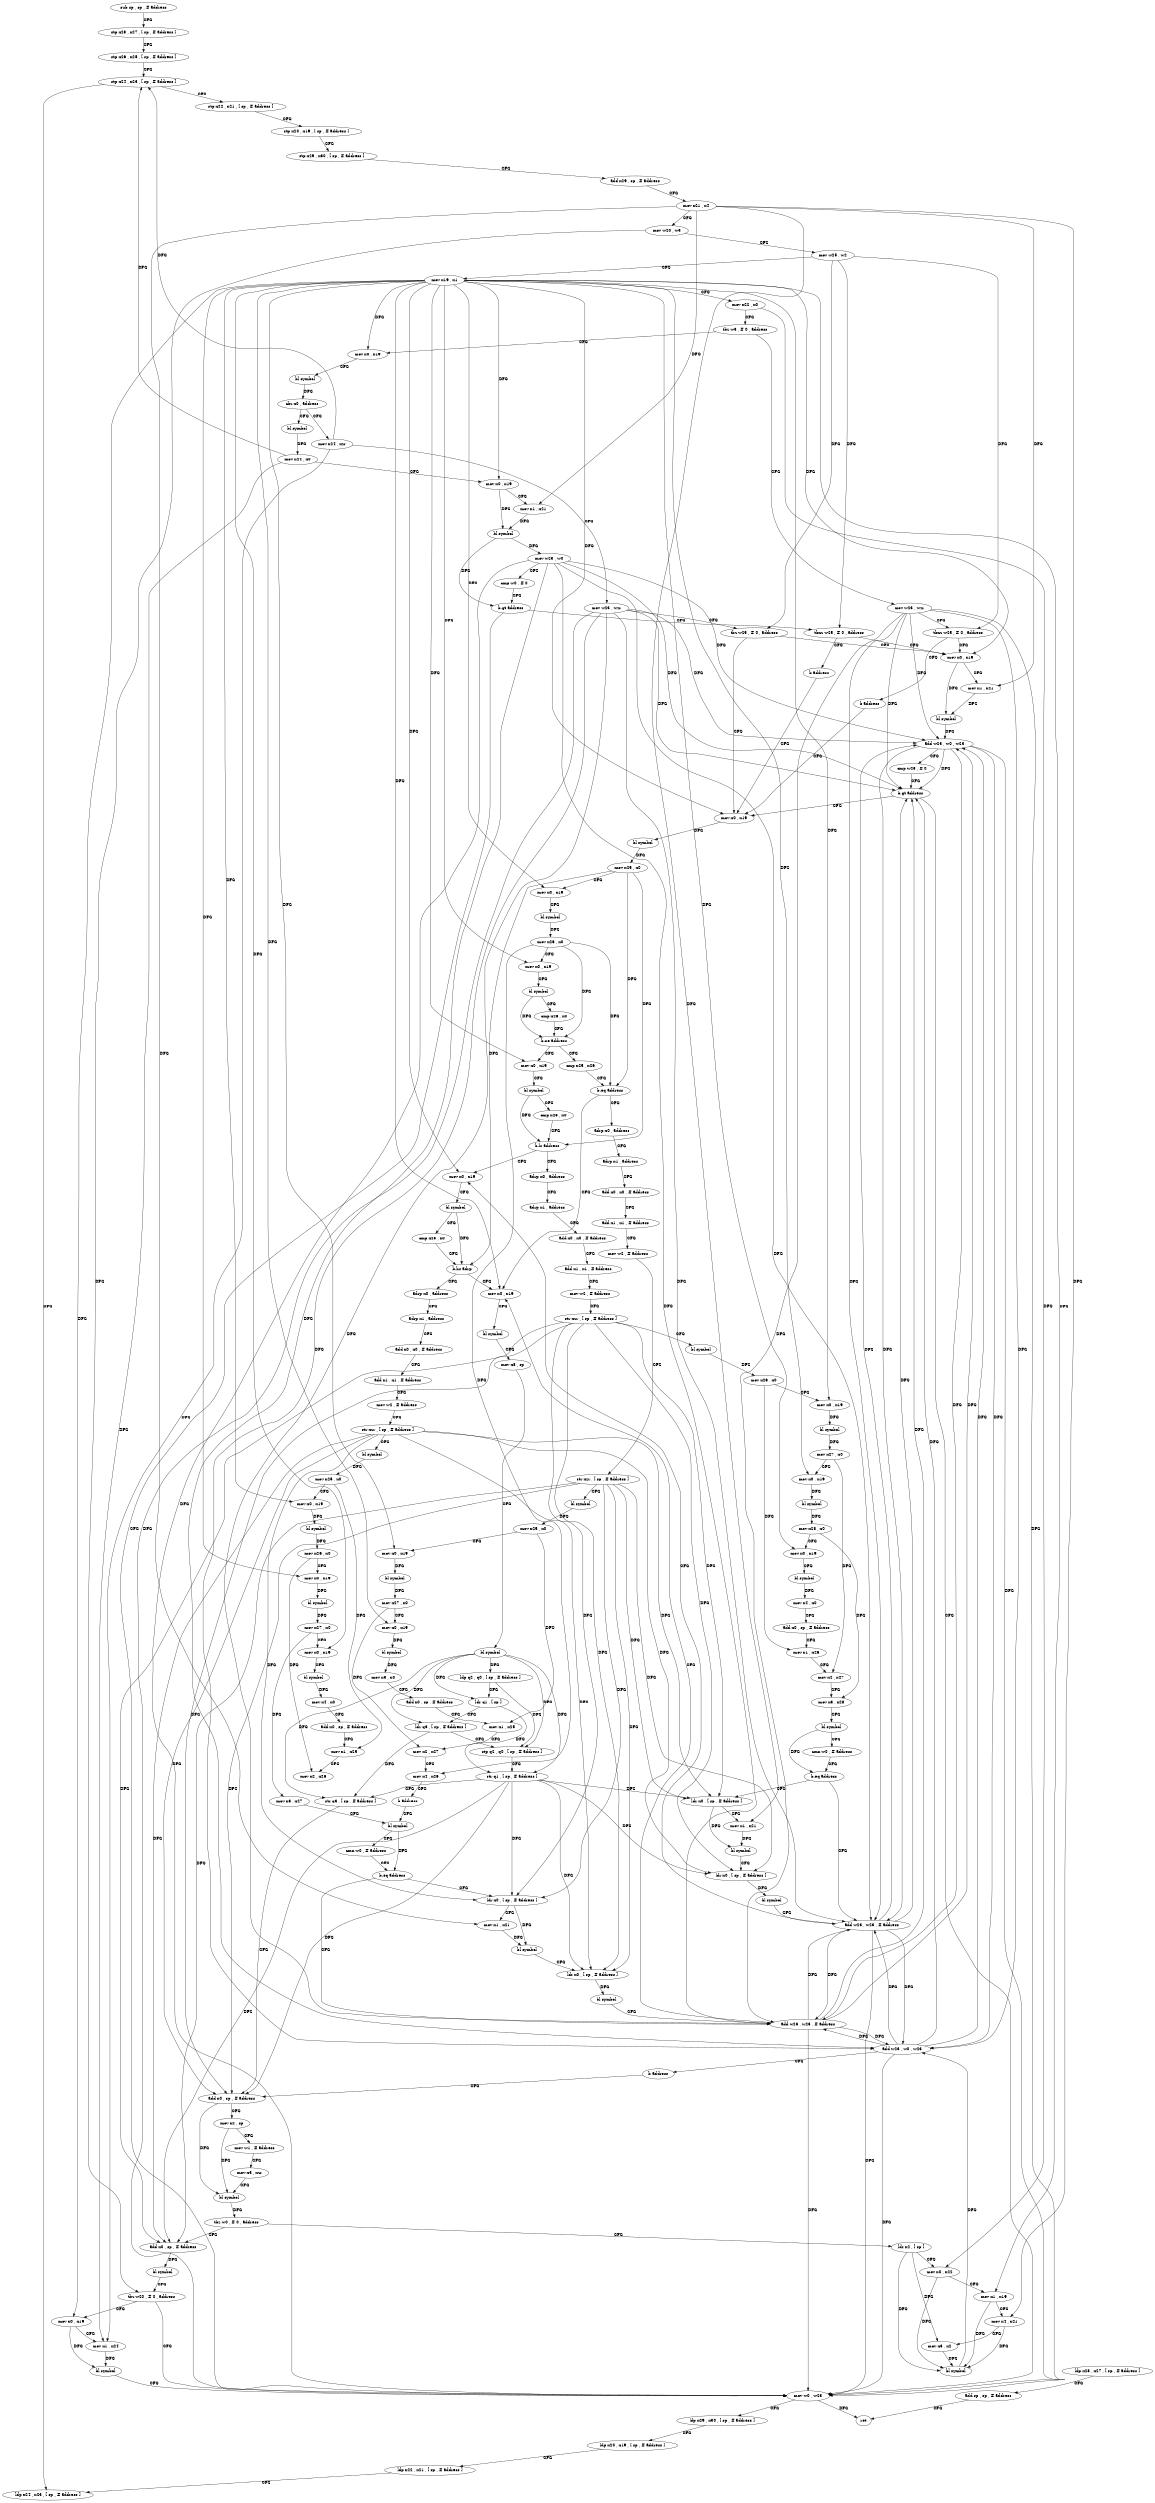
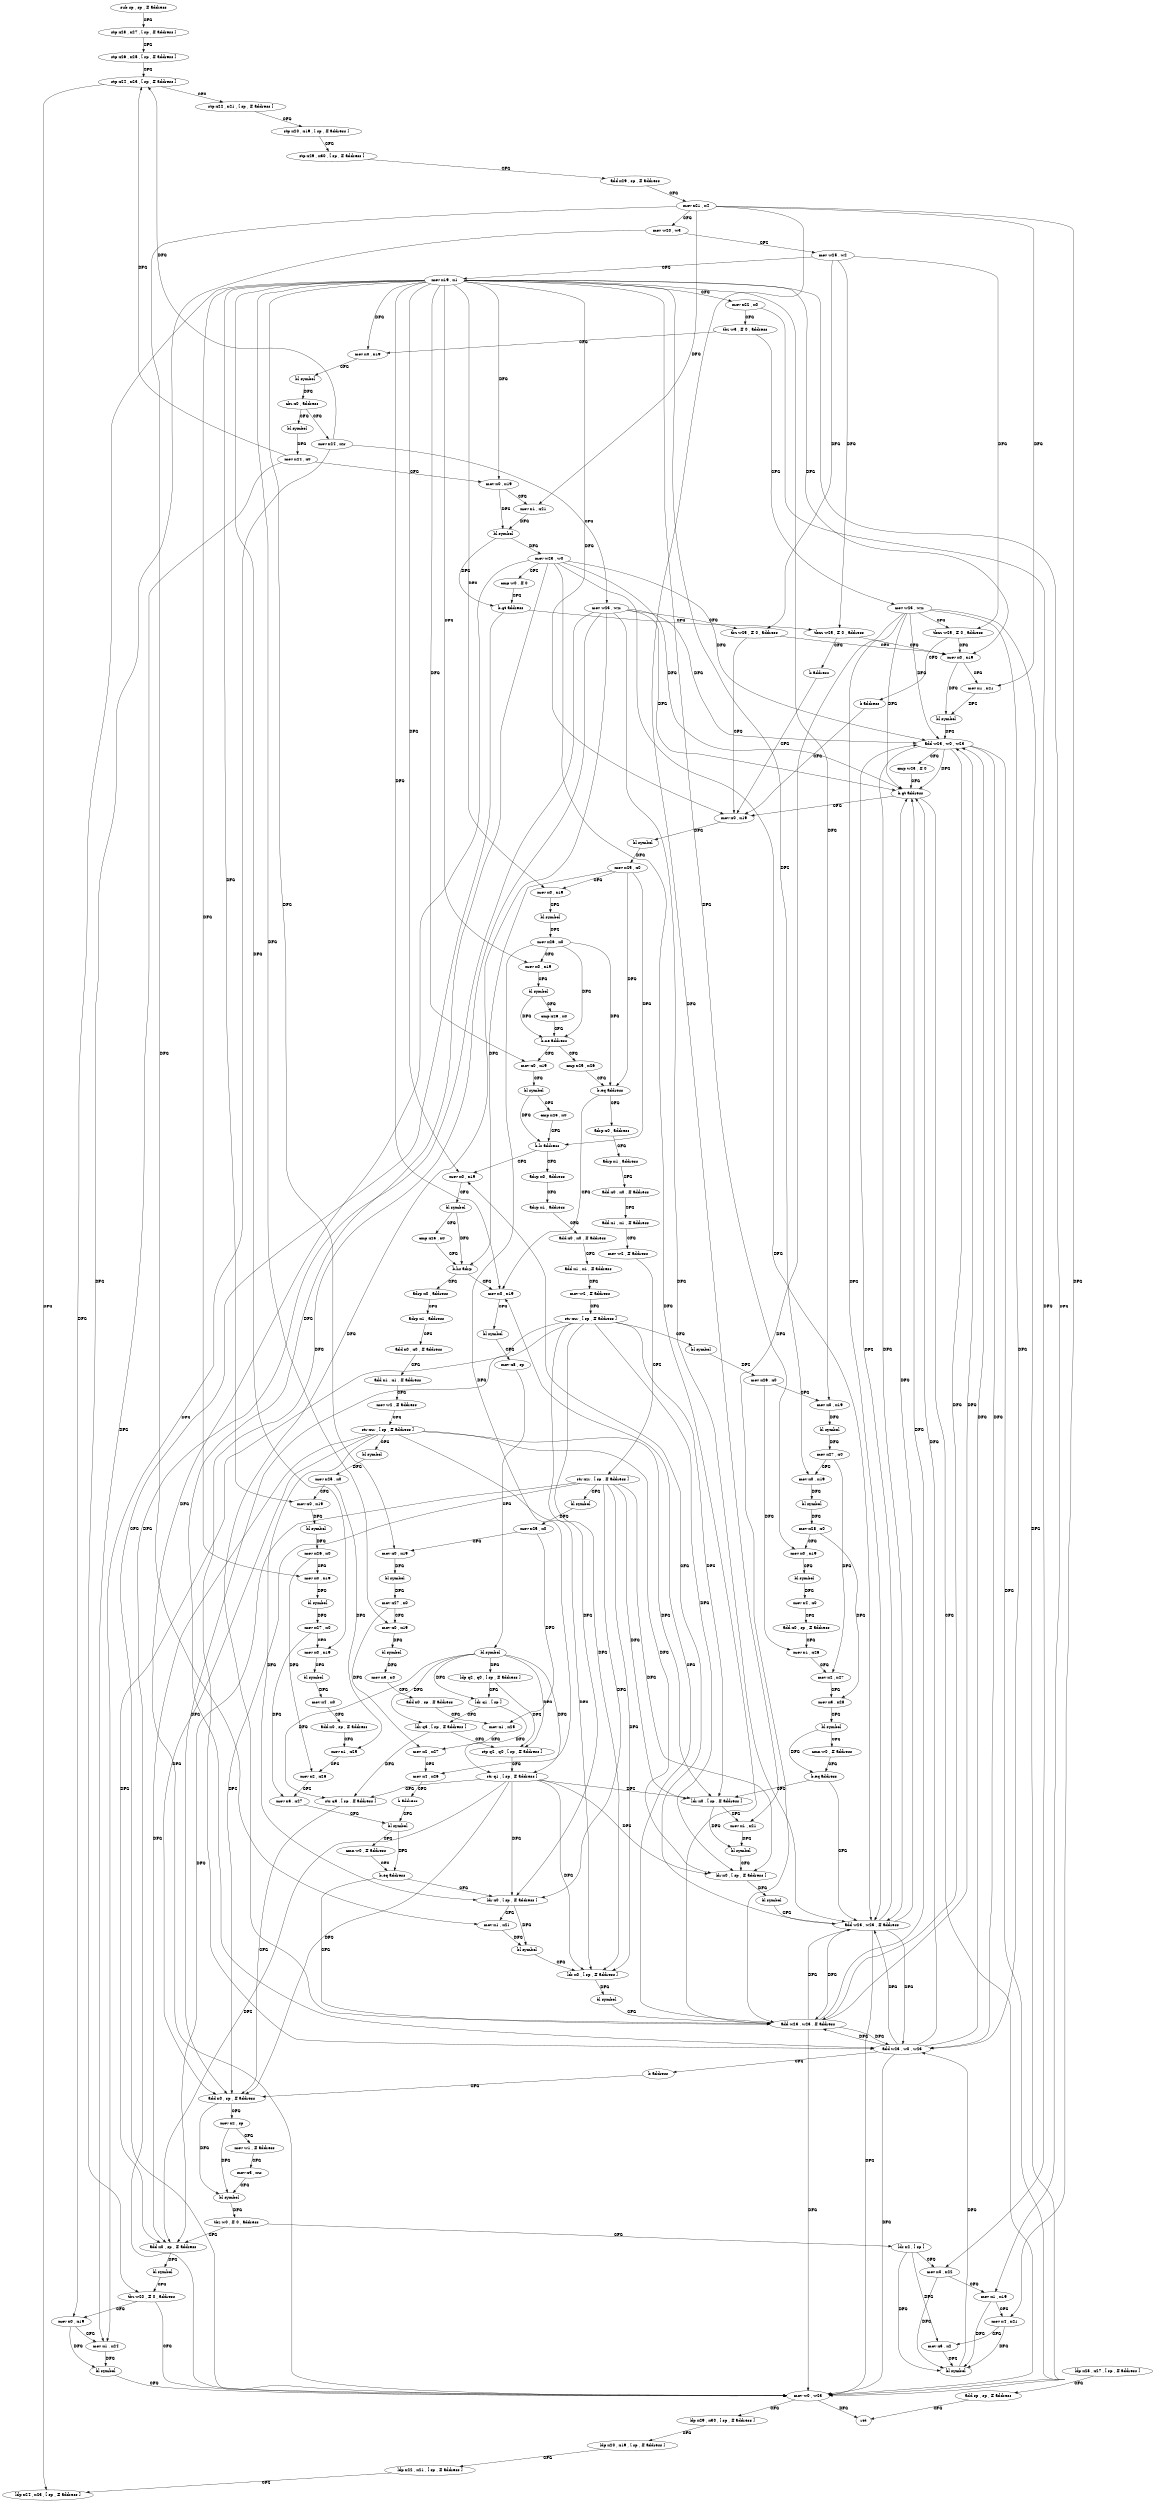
none -> (302, 1788)
